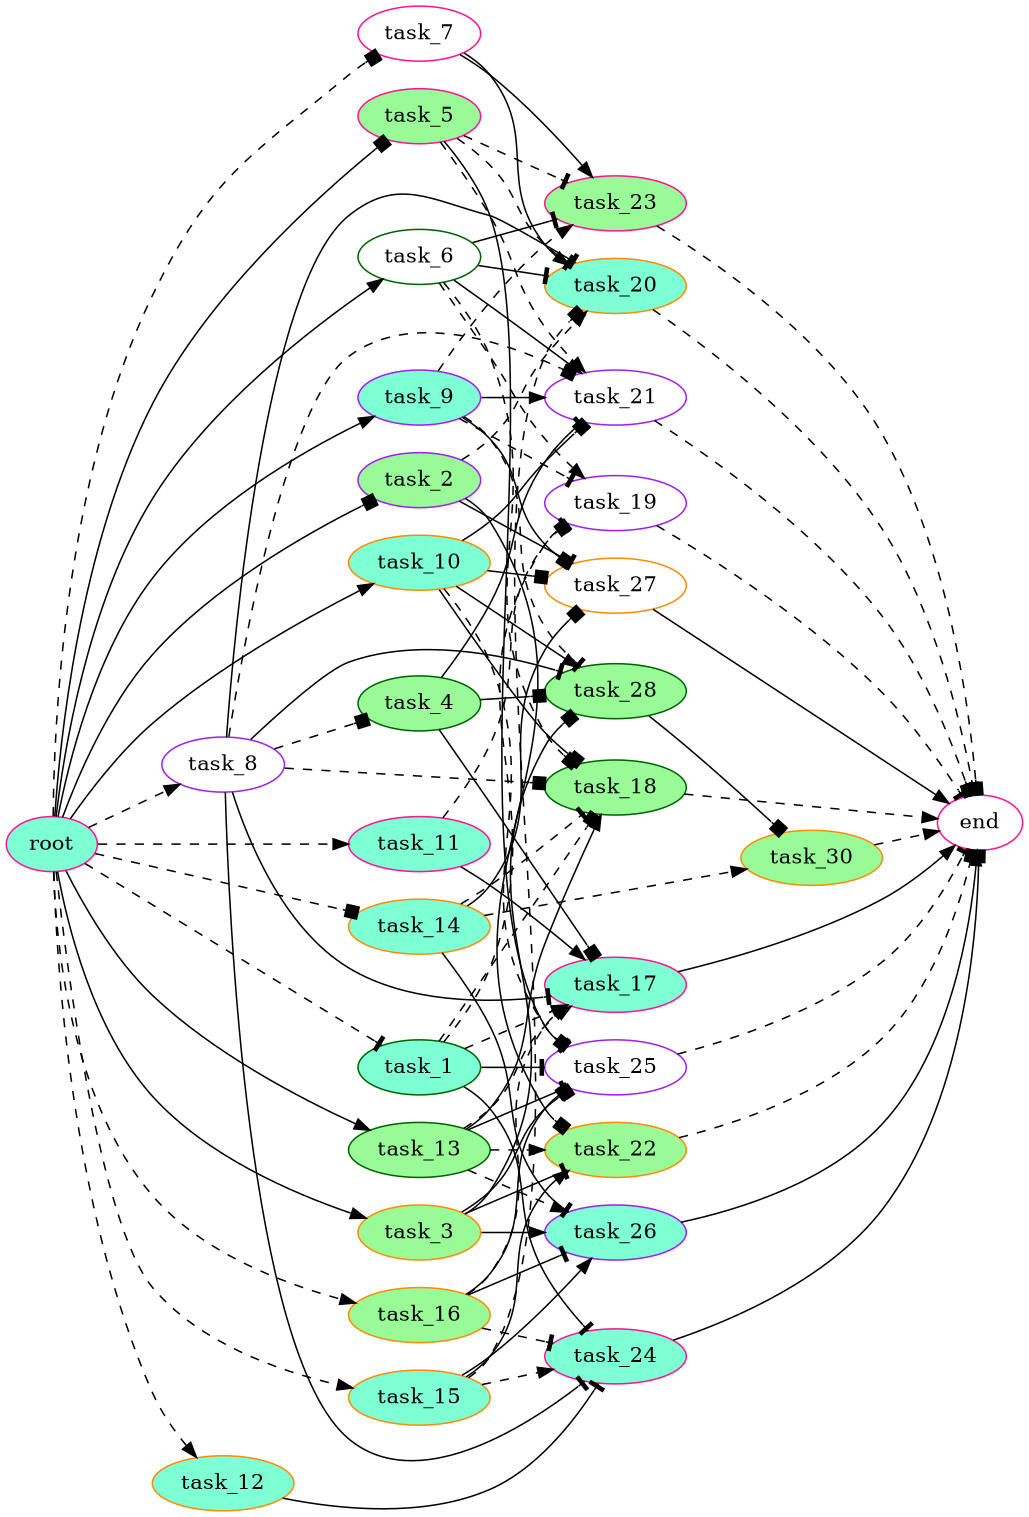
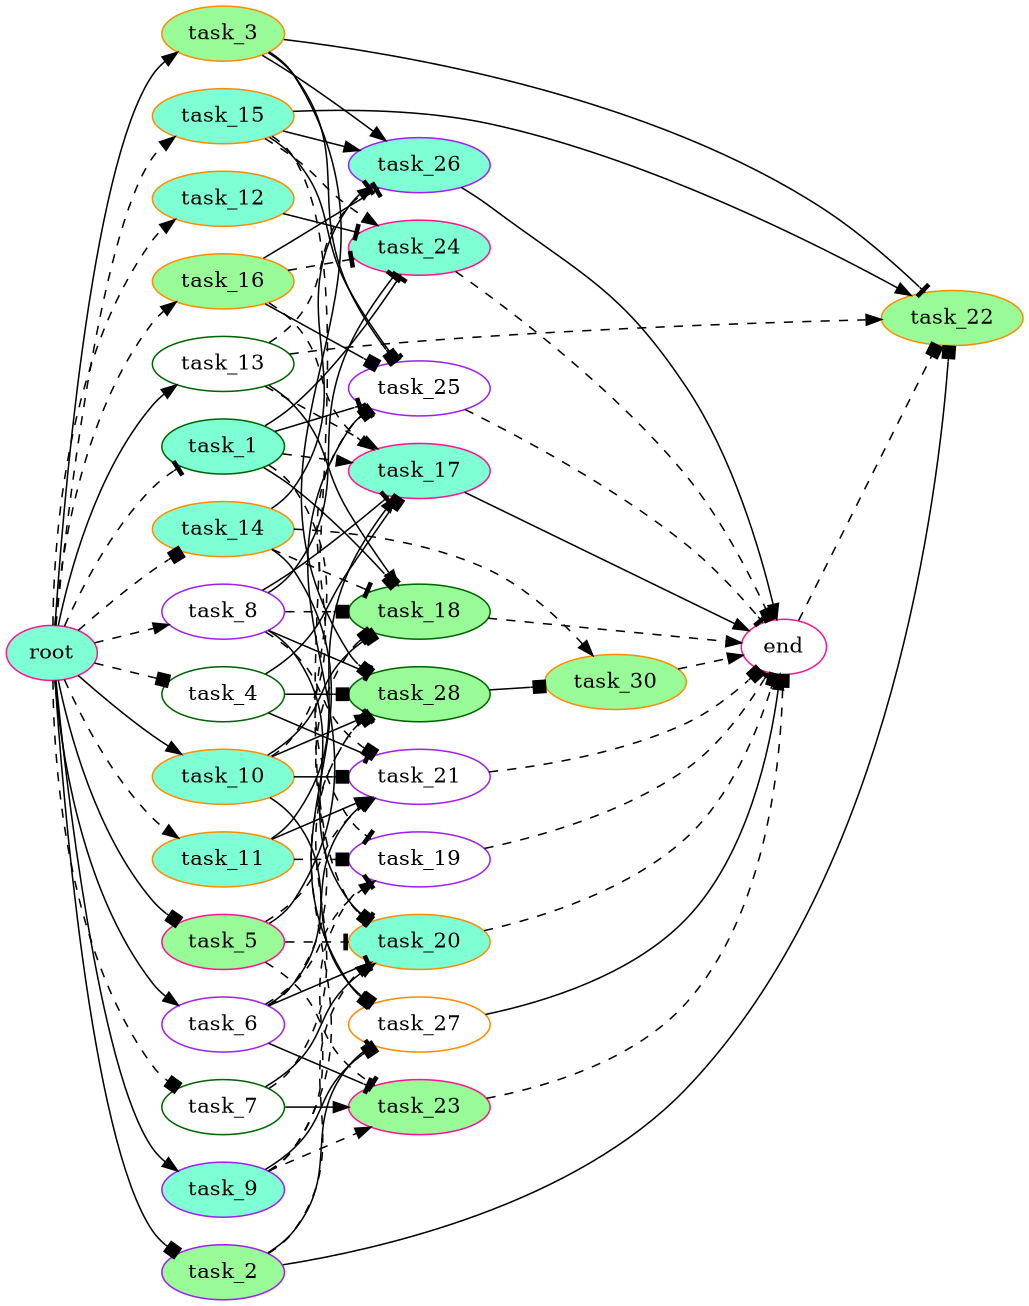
(419, 34) -> (223, 1107)
(419, 257) -> (223, 1025)
(506, 398) -> (314, 821)
(419, 703) -> (223, 694)
(314, 736) -> (124, 670)
(419, 844) -> (223, 859)
none -> (322, 910)
(513, 934) -> (333, 522)
(870, 1049) -> (864, 490)
(514, 1110) -> (317, 195)
(419, 1150) -> (223, 364)
(912, 1162) -> (633, 418)
